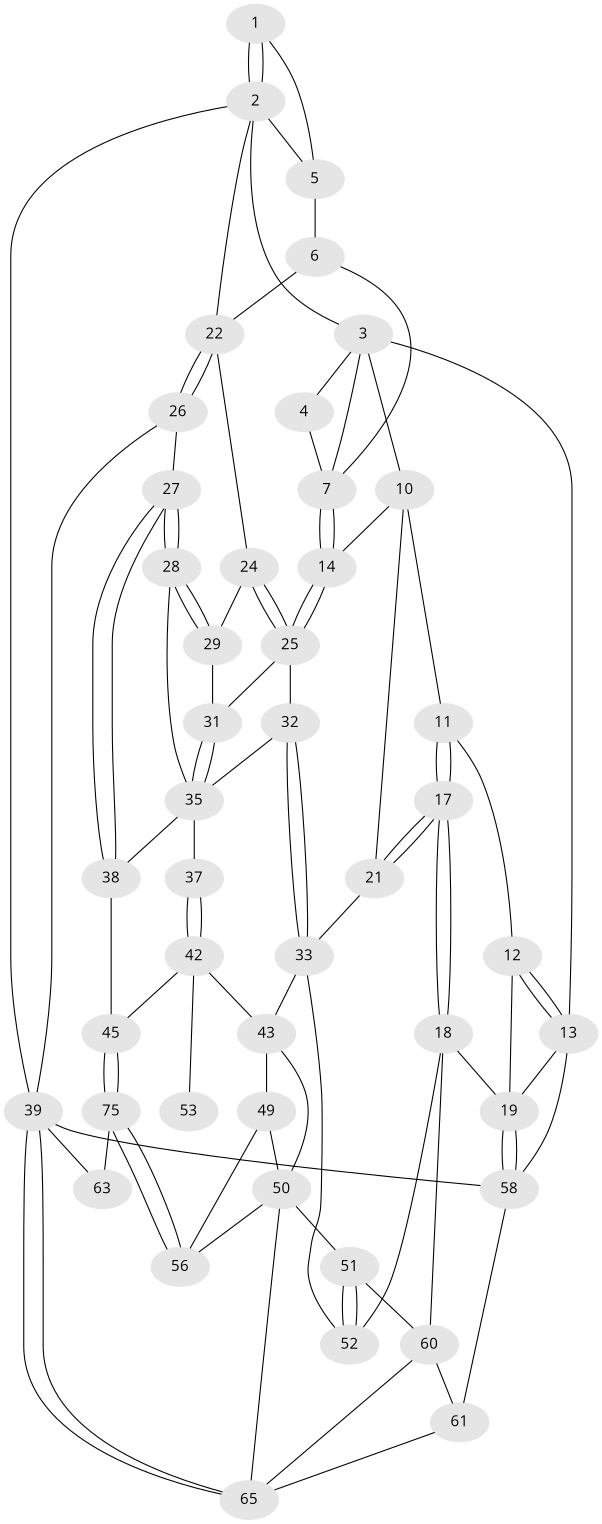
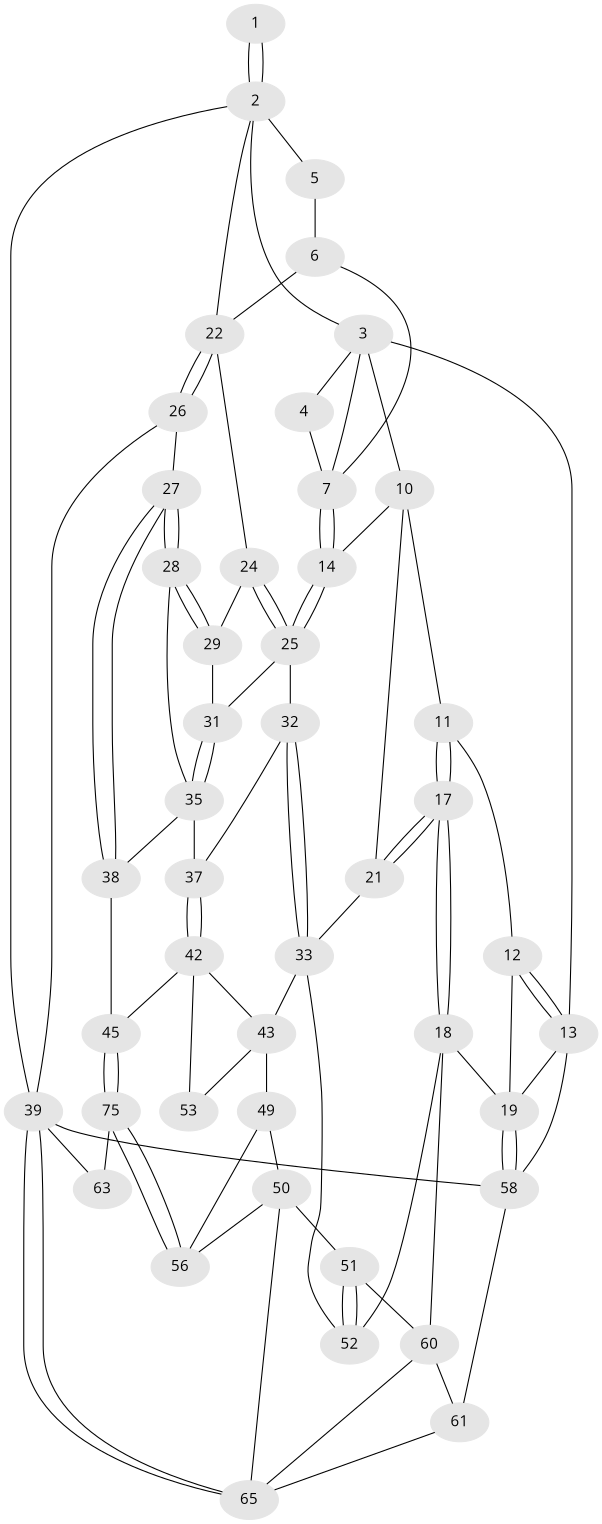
(300, 97) -> none
(242, 762) -> (244, 802)
(308, 1109) -> (228, 1073)
